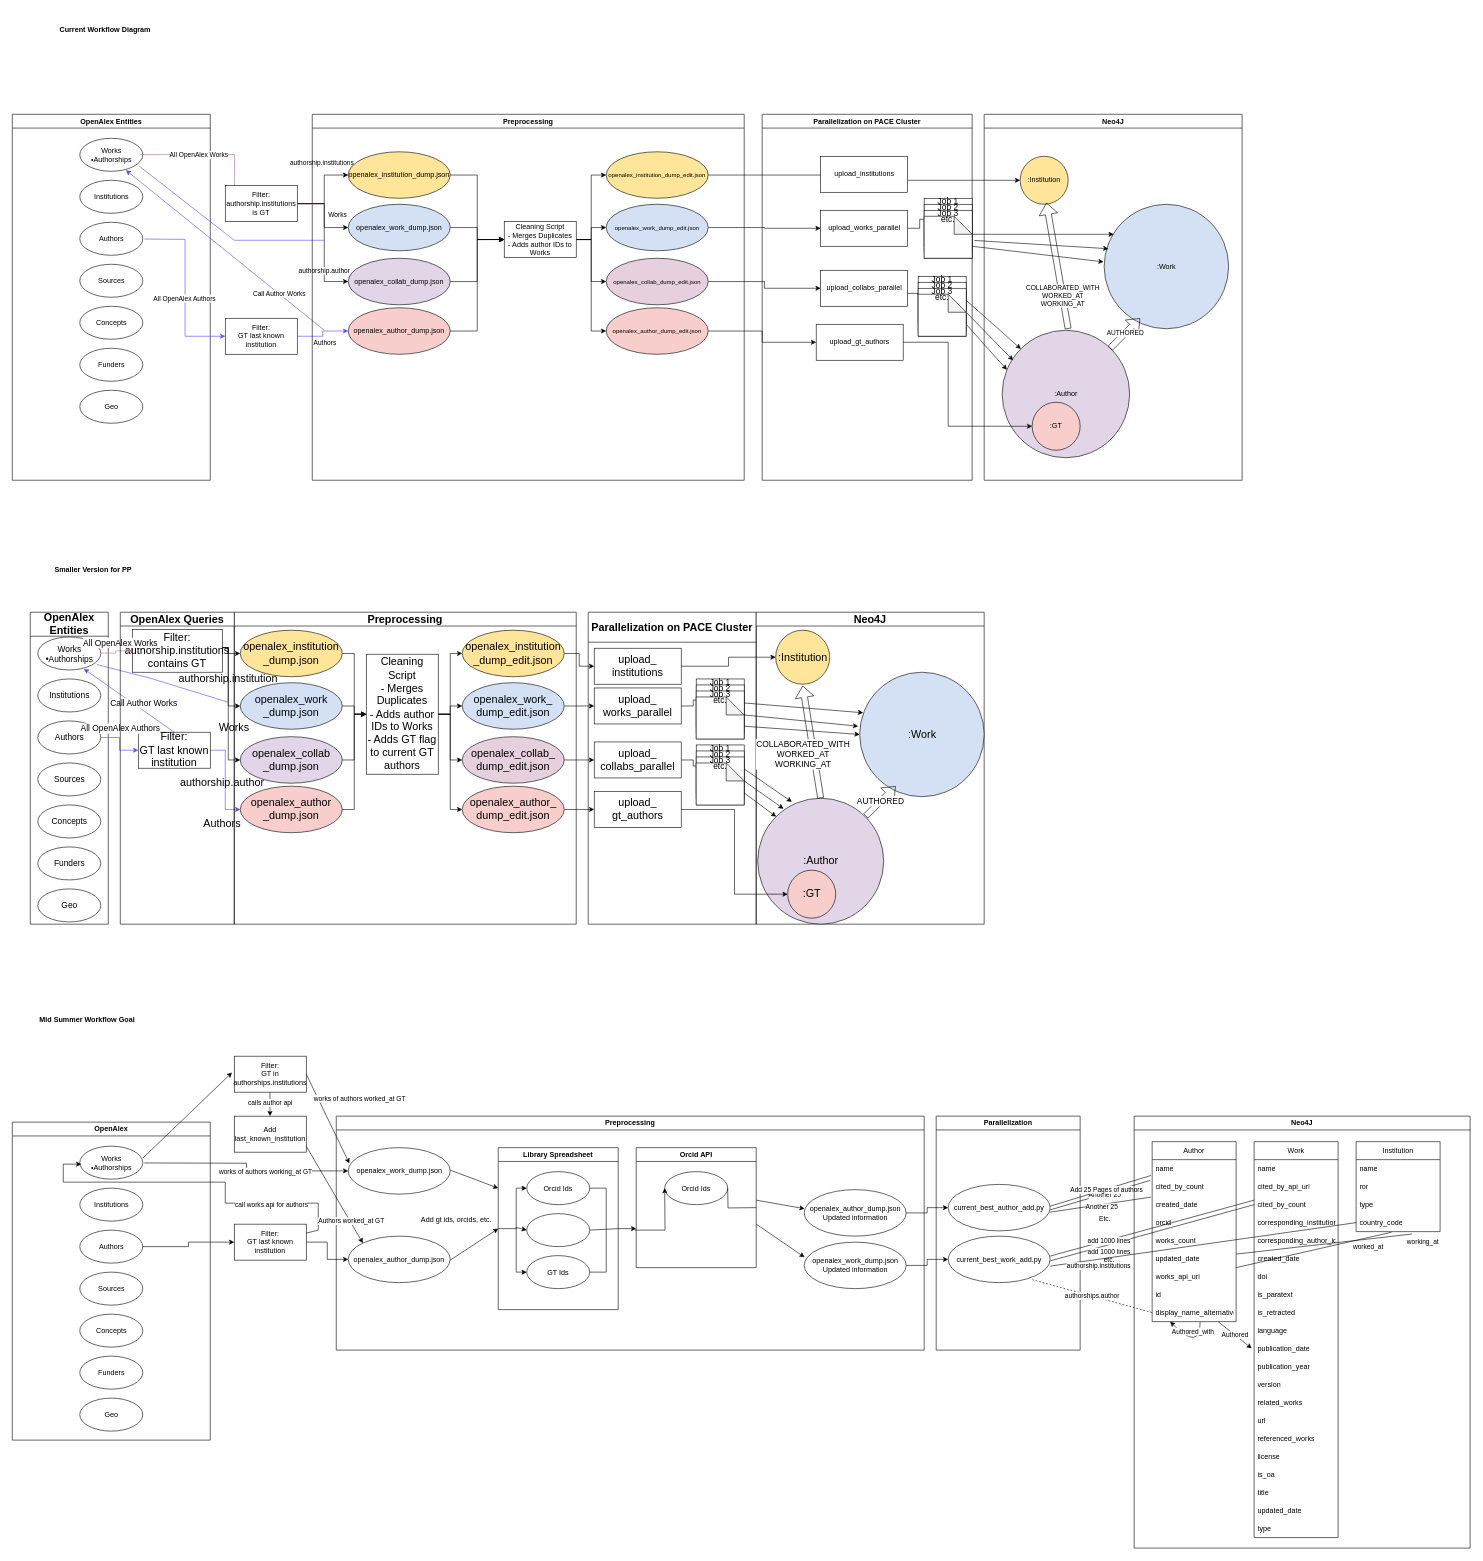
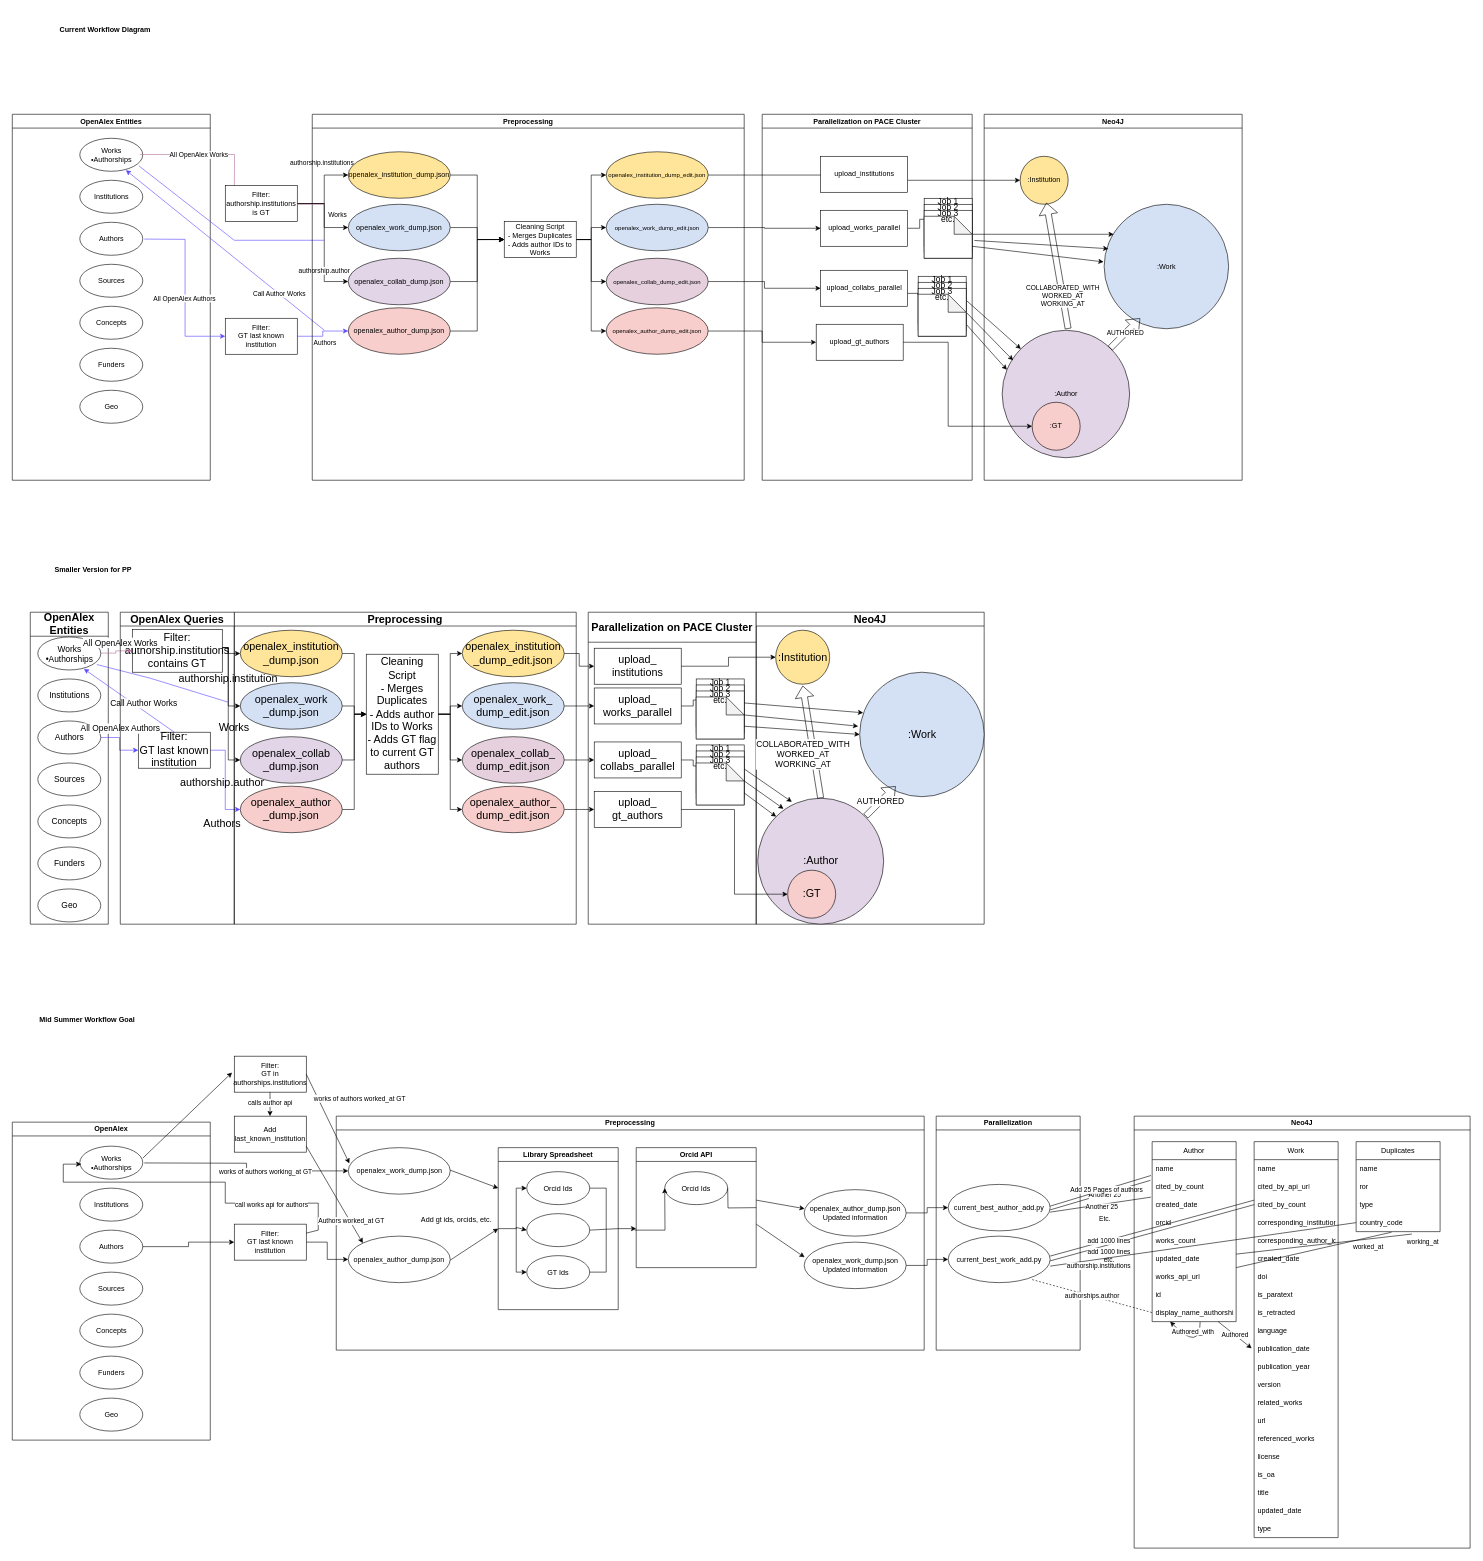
(1398, 1151) -> (1398, 1151)
(1195, 1313) -> (1195, 1313)
